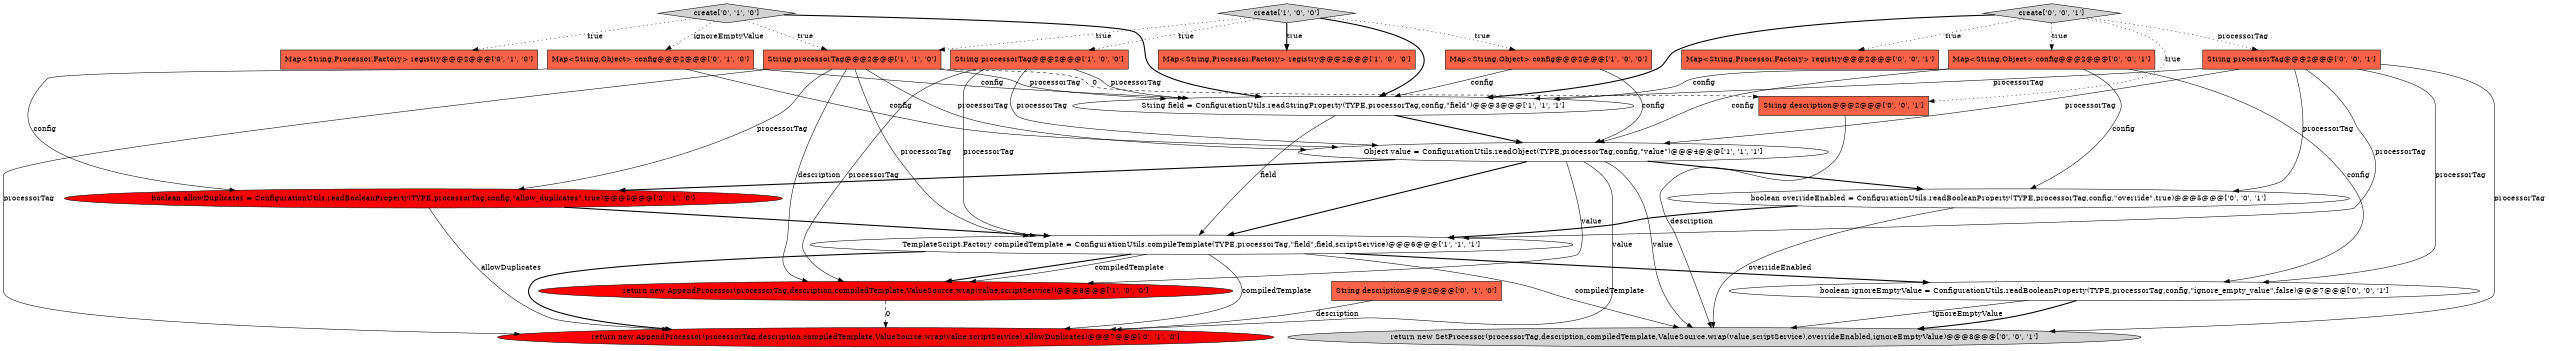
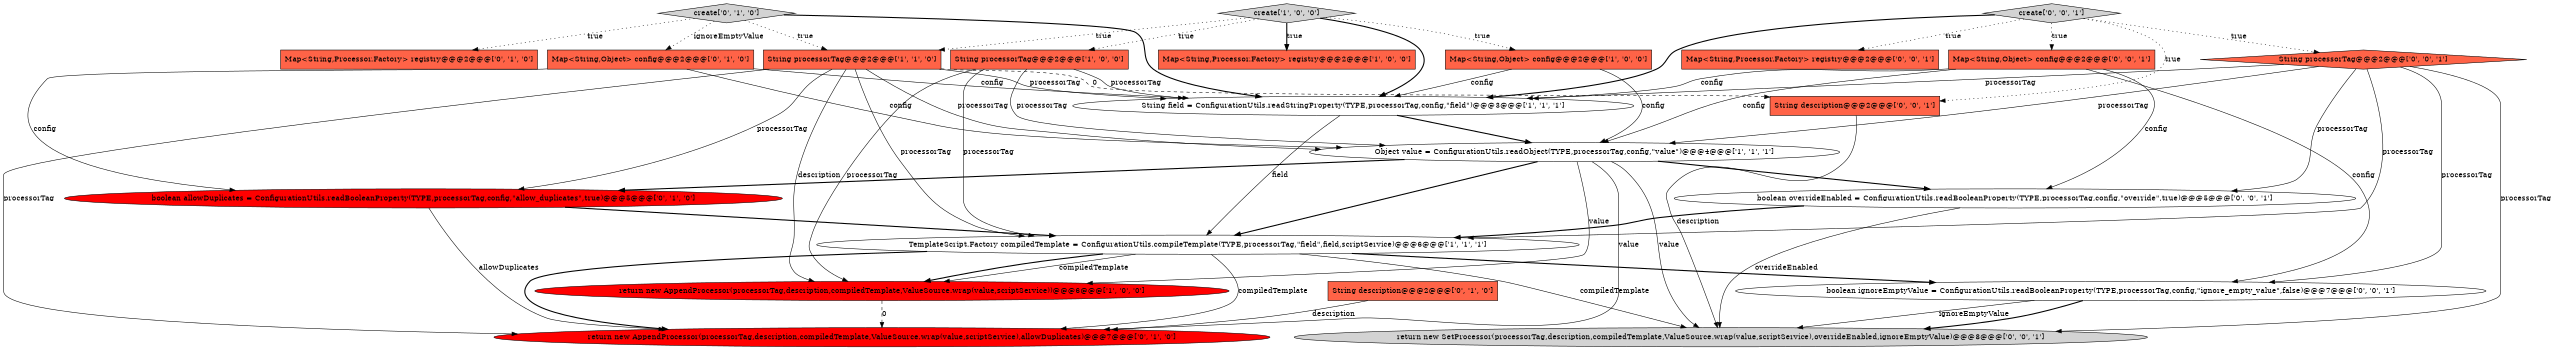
(2243, 36) -> (2239, 36)
(2292, 60) -> (2363, 60)
